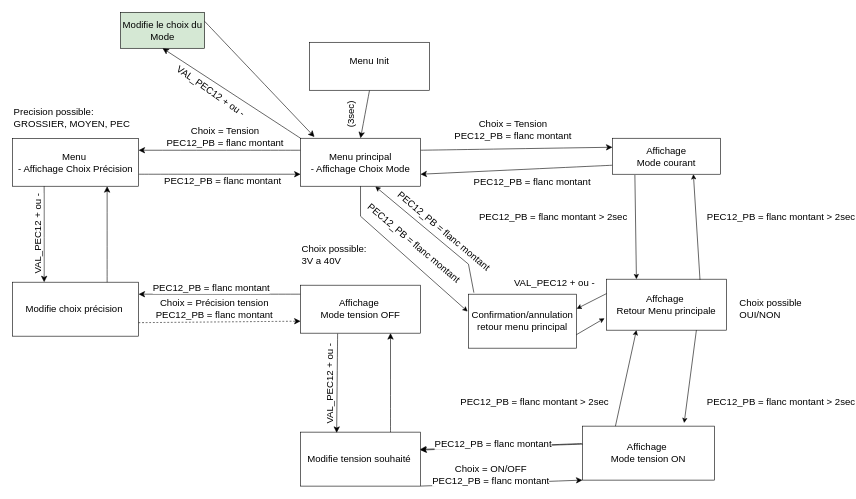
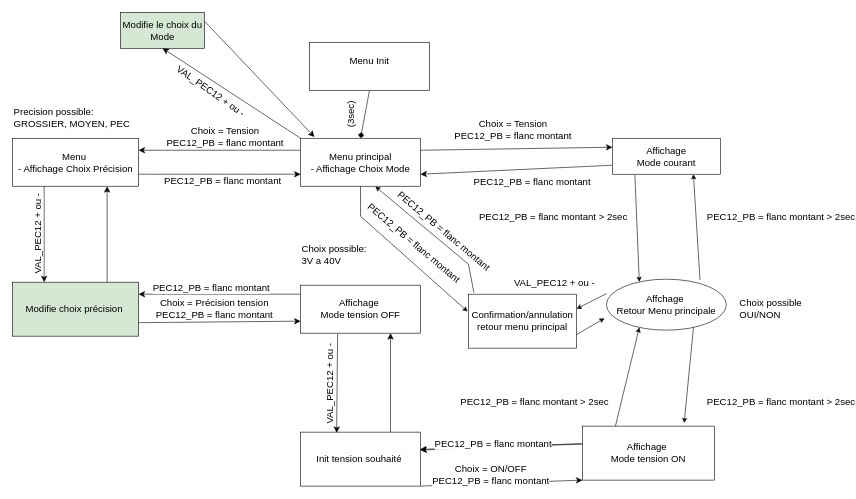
(362, 132) -> (362, 132)
(666, 305) -> (666, 305)
(75, 309) -> (75, 309)
(216, 322) -> (216, 322)
(360, 459) -> (360, 459)
